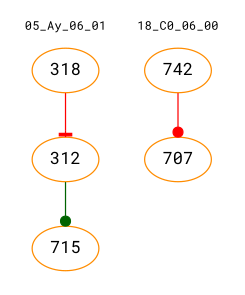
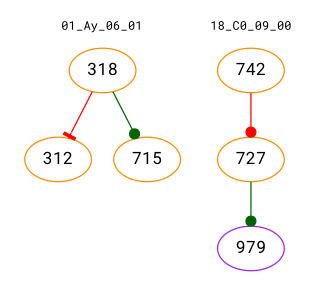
(66, 27) -> (103, 27)
(179, 27) -> (252, 27)
(178, 159) -> (251, 159)
(66, 199) -> (123, 111)
none -> (251, 248)
